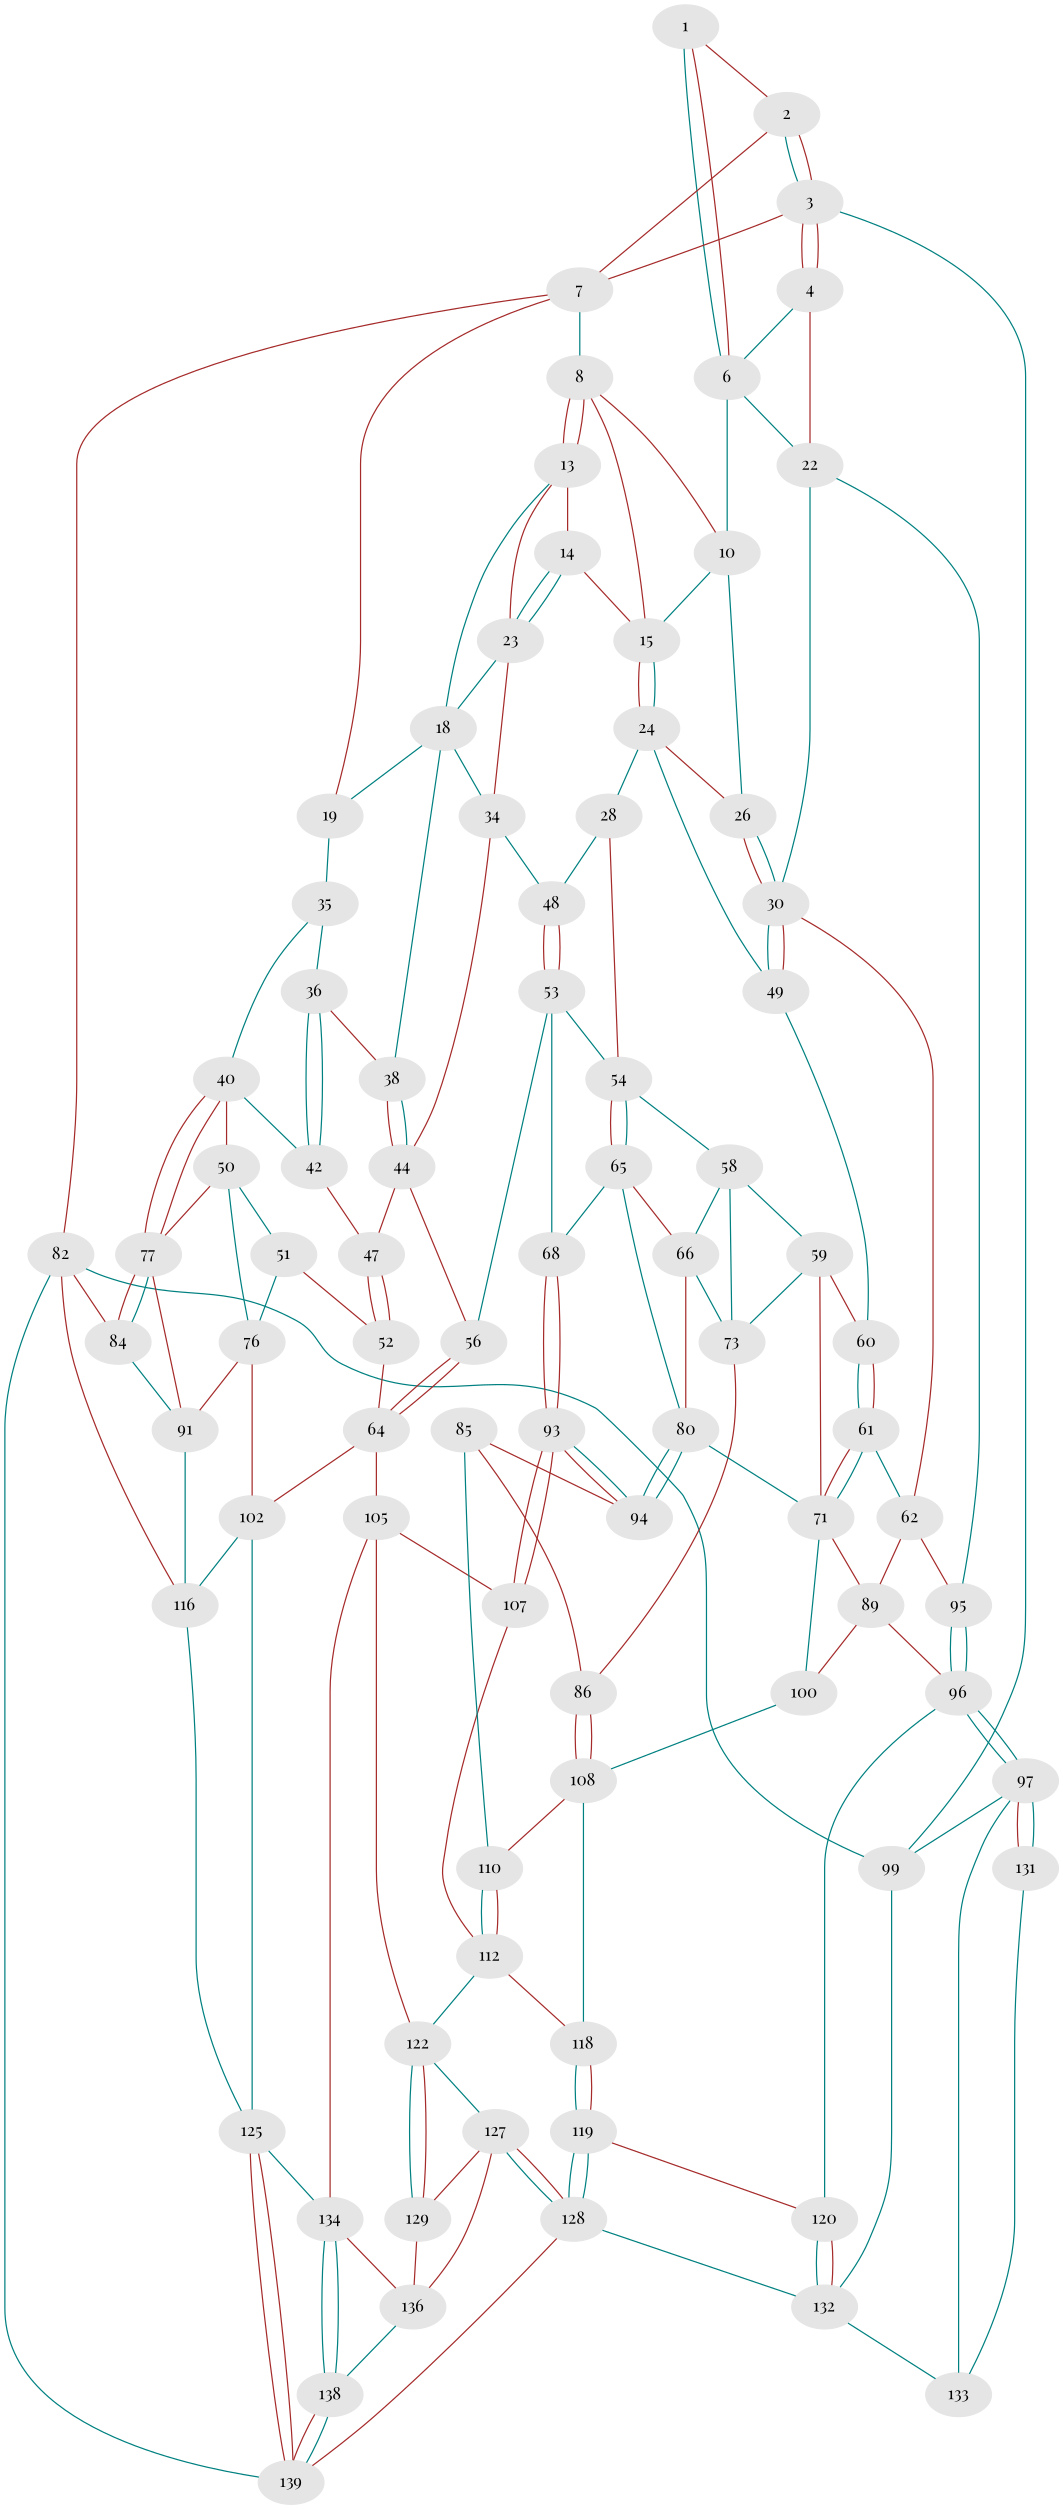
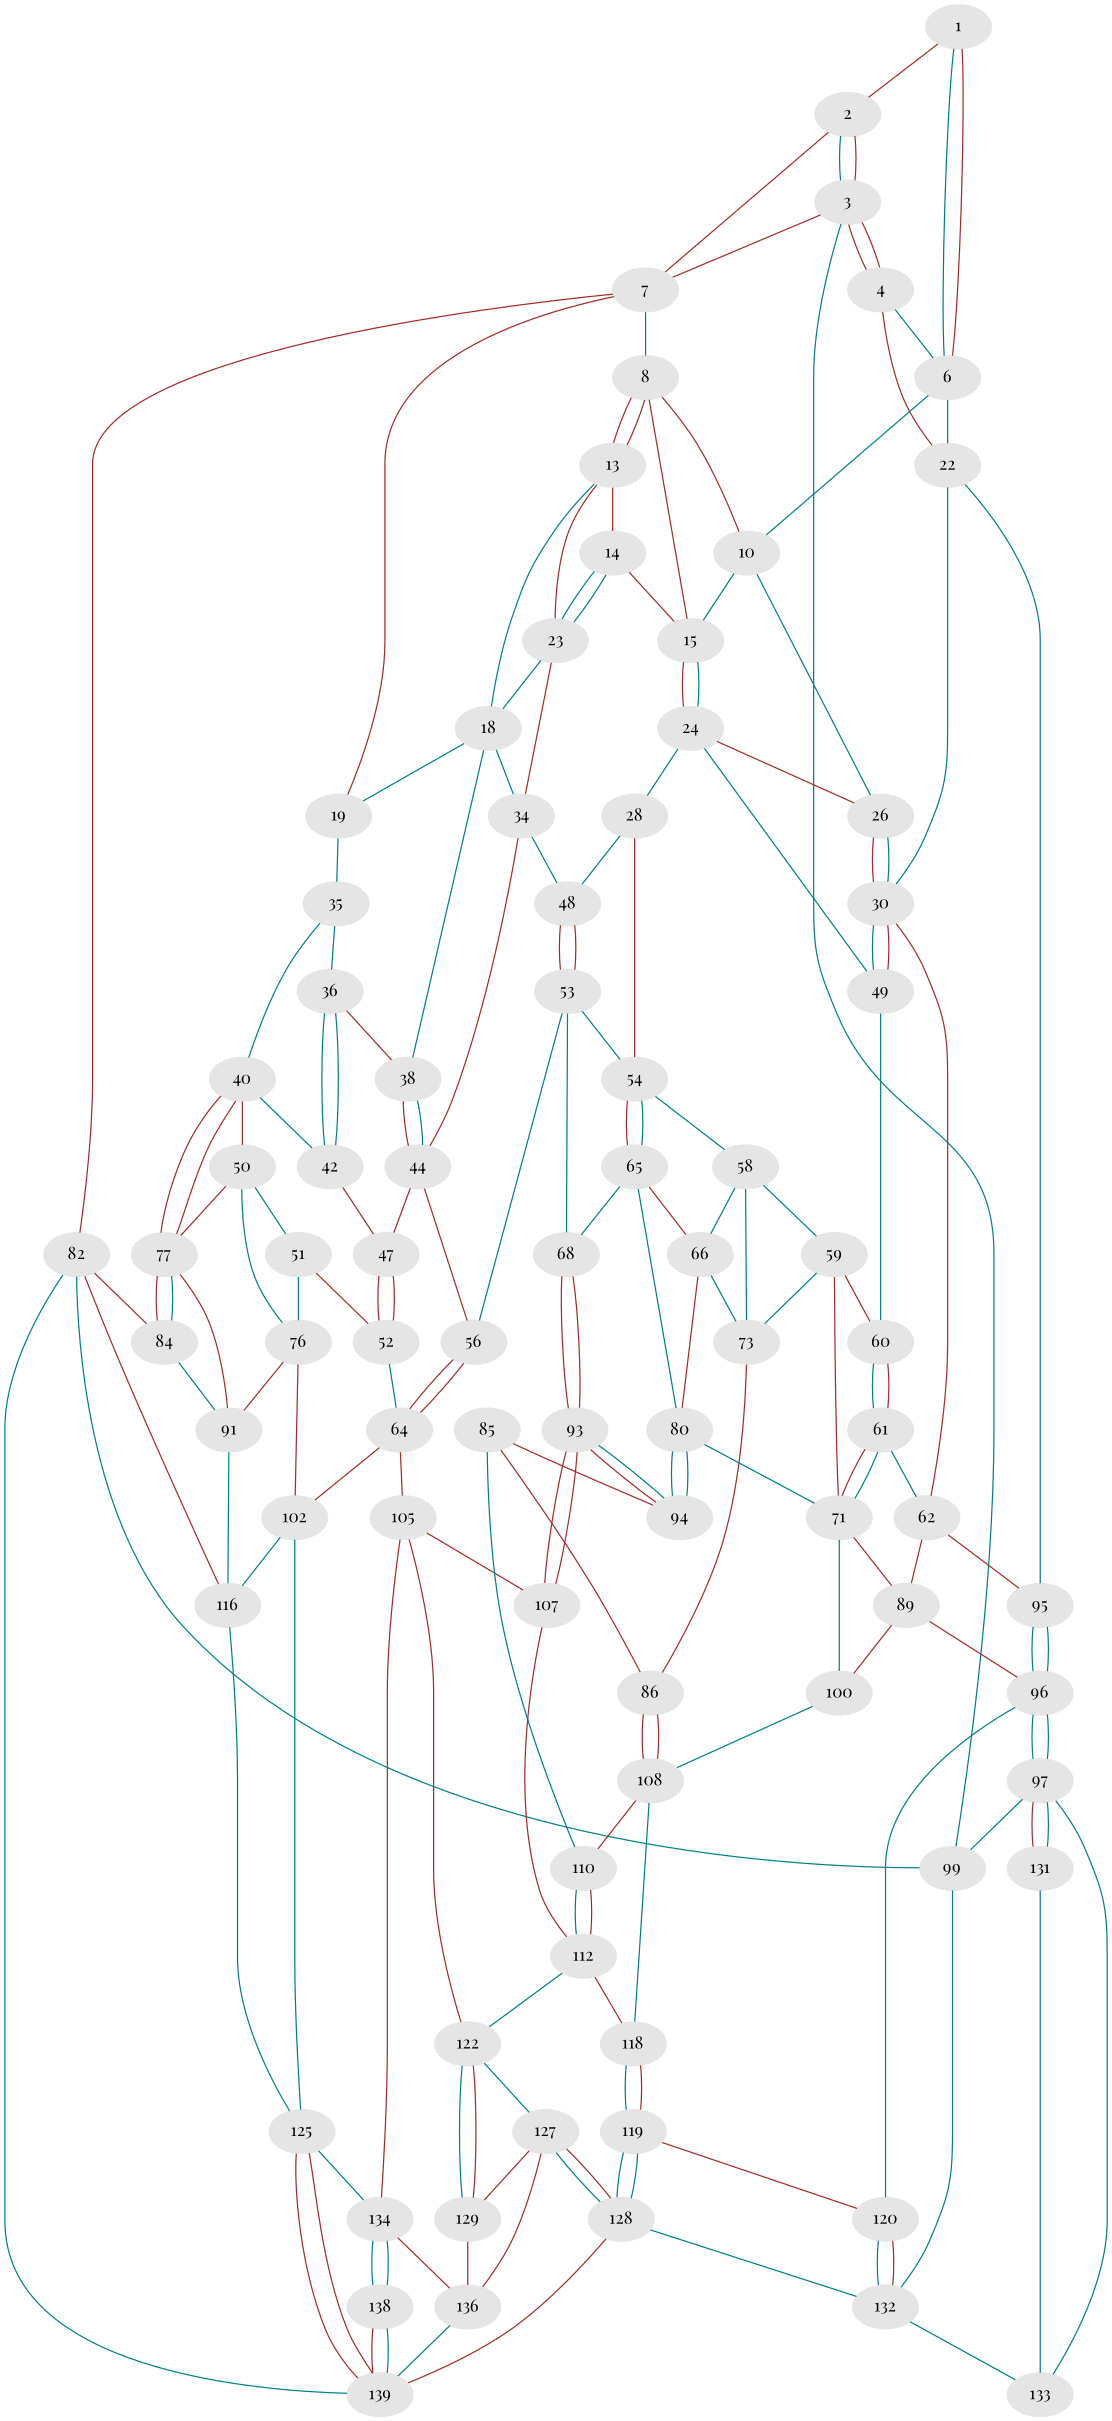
(381, 1387) -> (393, 1386)
(371, 2351) -> (424, 2351)
